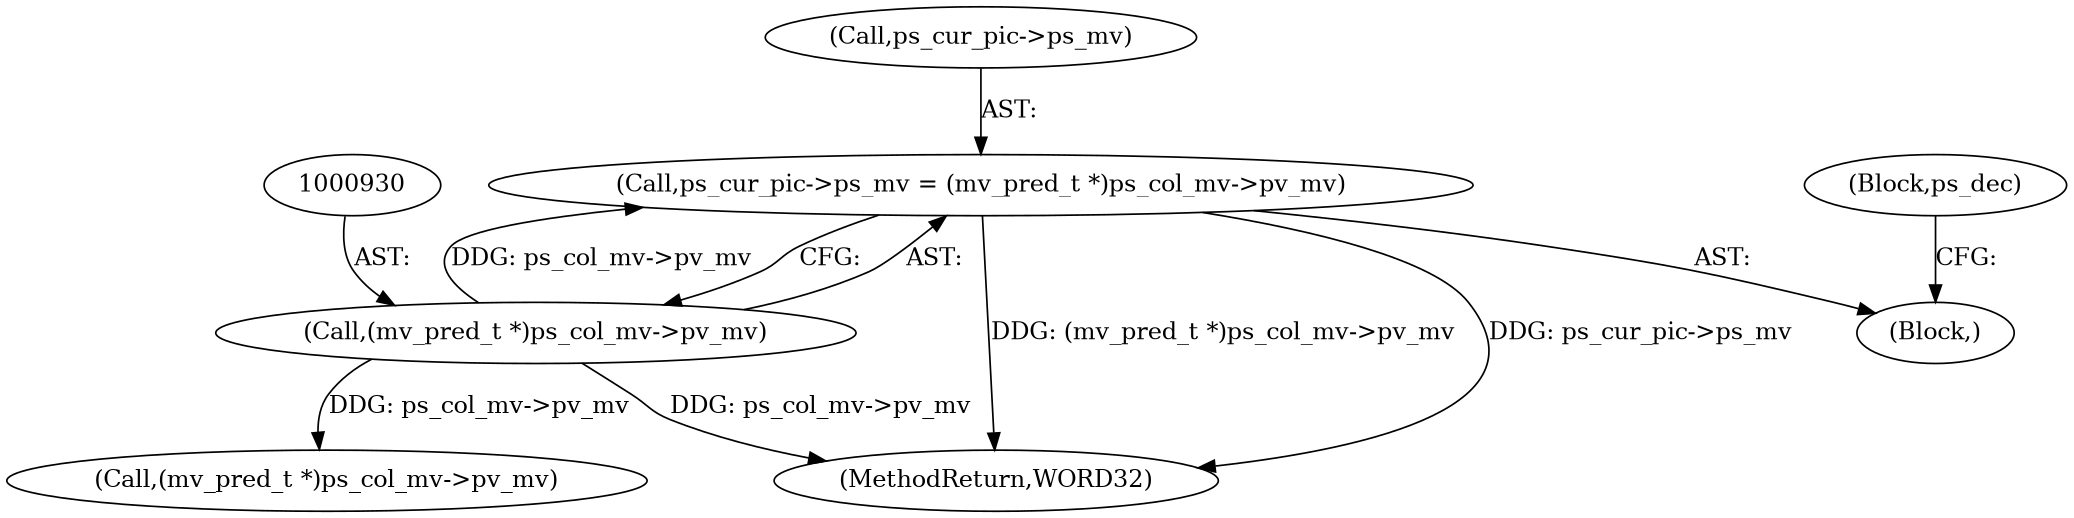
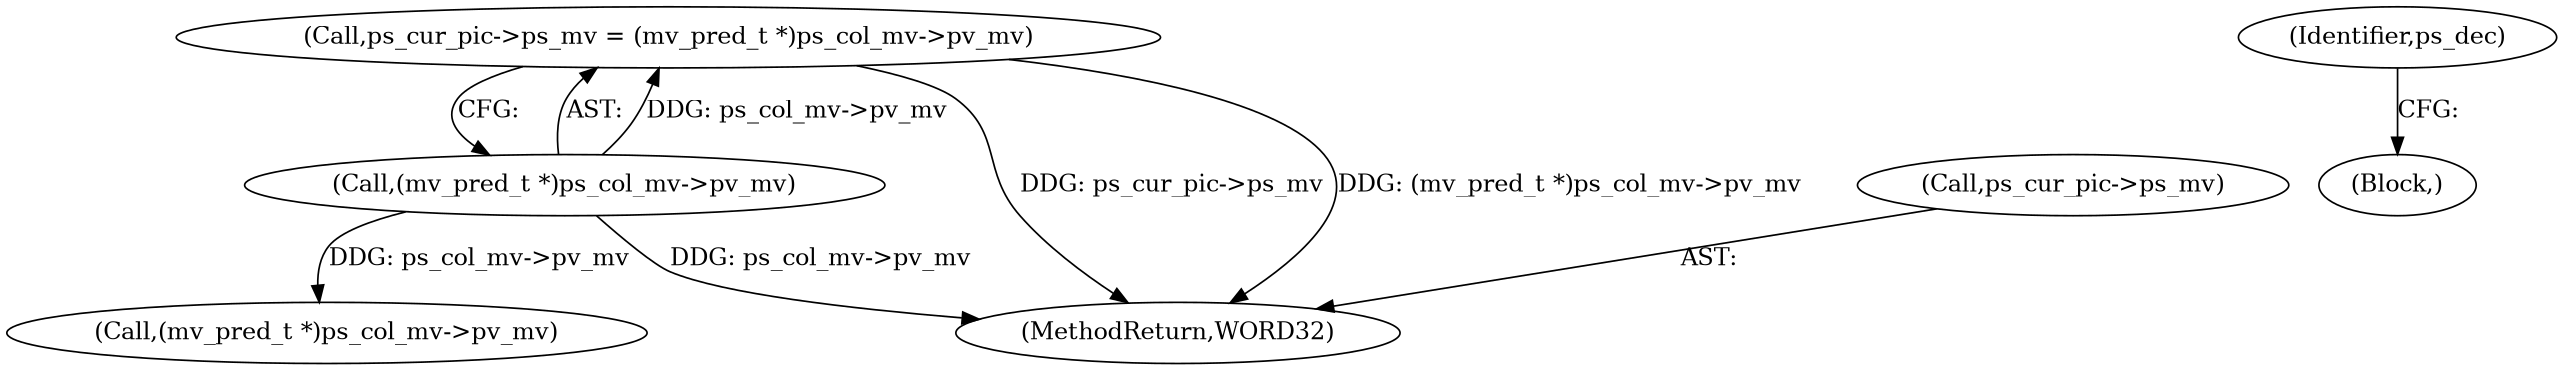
(981, 103) -> (1635, 257)
(352, 185) -> none
(1936, 185) -> (2398, 37)
(1558, 248) -> none
